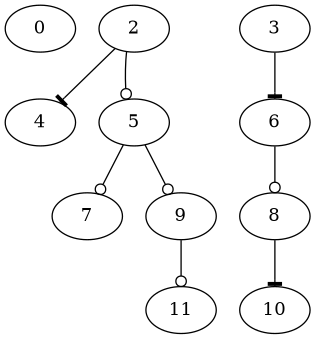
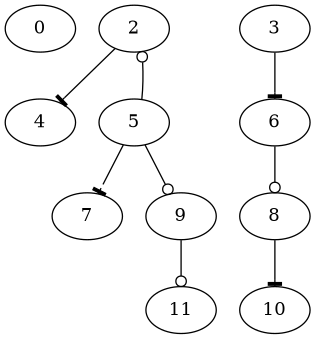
(125, 70) -> (143, 81)
(113, 165) -> (113, 165)
